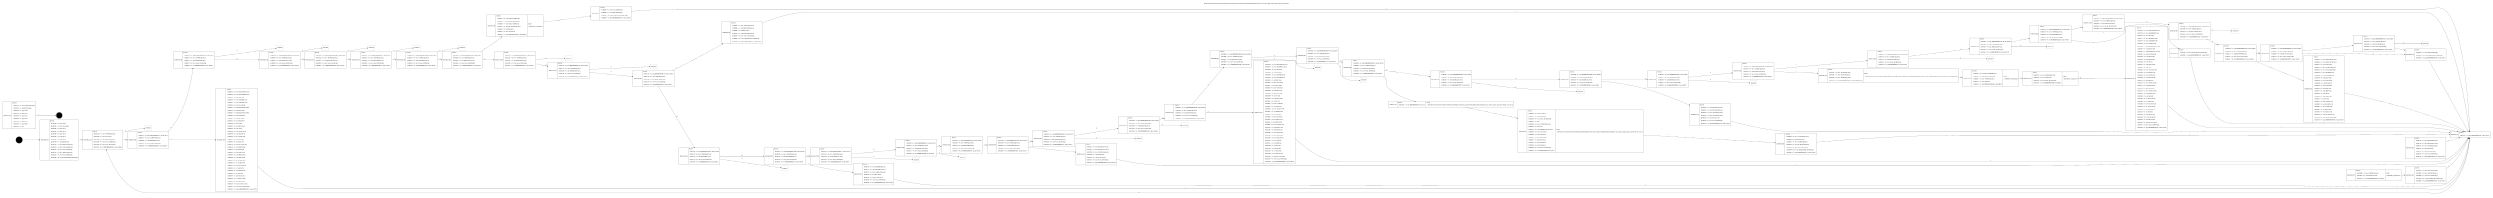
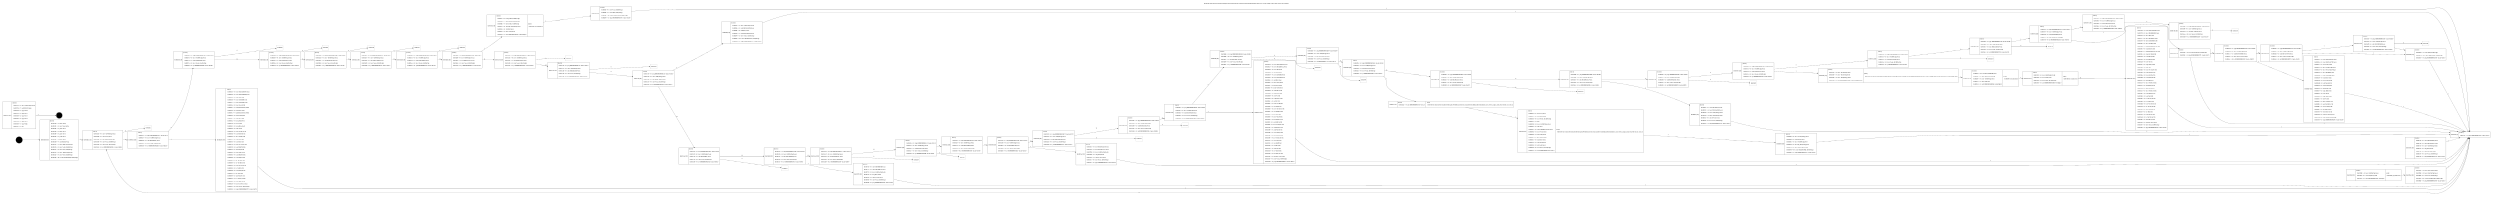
(2212, 42) -> (2212, 53)
